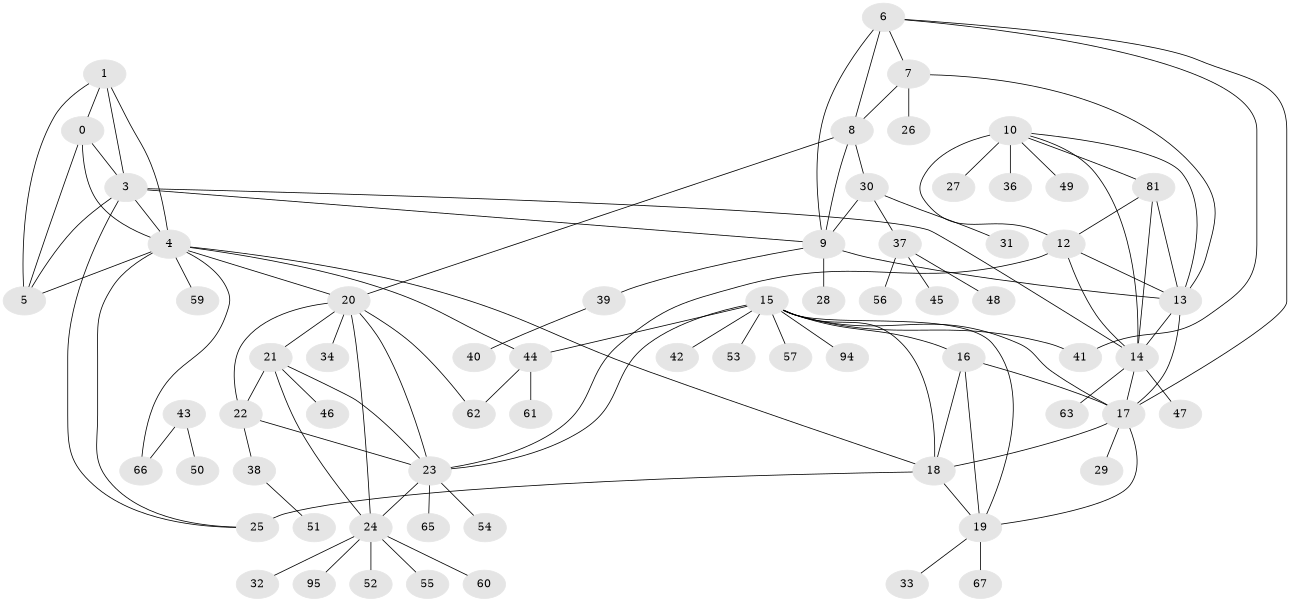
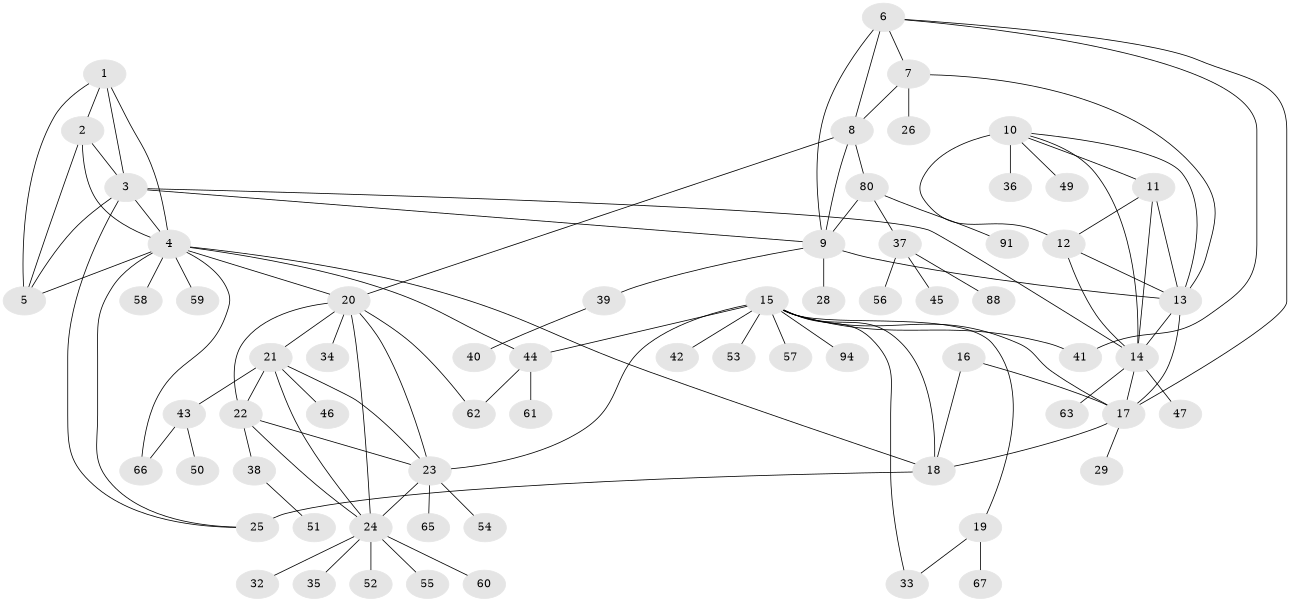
(83, 131) -> (83, 131)
(867, 187) -> (867, 187)
(954, 187) -> none
(1154, 187) -> (1154, 187)
(1007, 244) -> (1007, 244)
(718, 292) -> none
none -> (141, 301)
(994, 301) -> (994, 301)
(902, 336) -> (891, 405)
none -> (228, 386)
(972, 443) -> none
none -> (303, 473)
(957, 499) -> none
(1097, 503) -> none
(314, 584) -> (314, 584)
